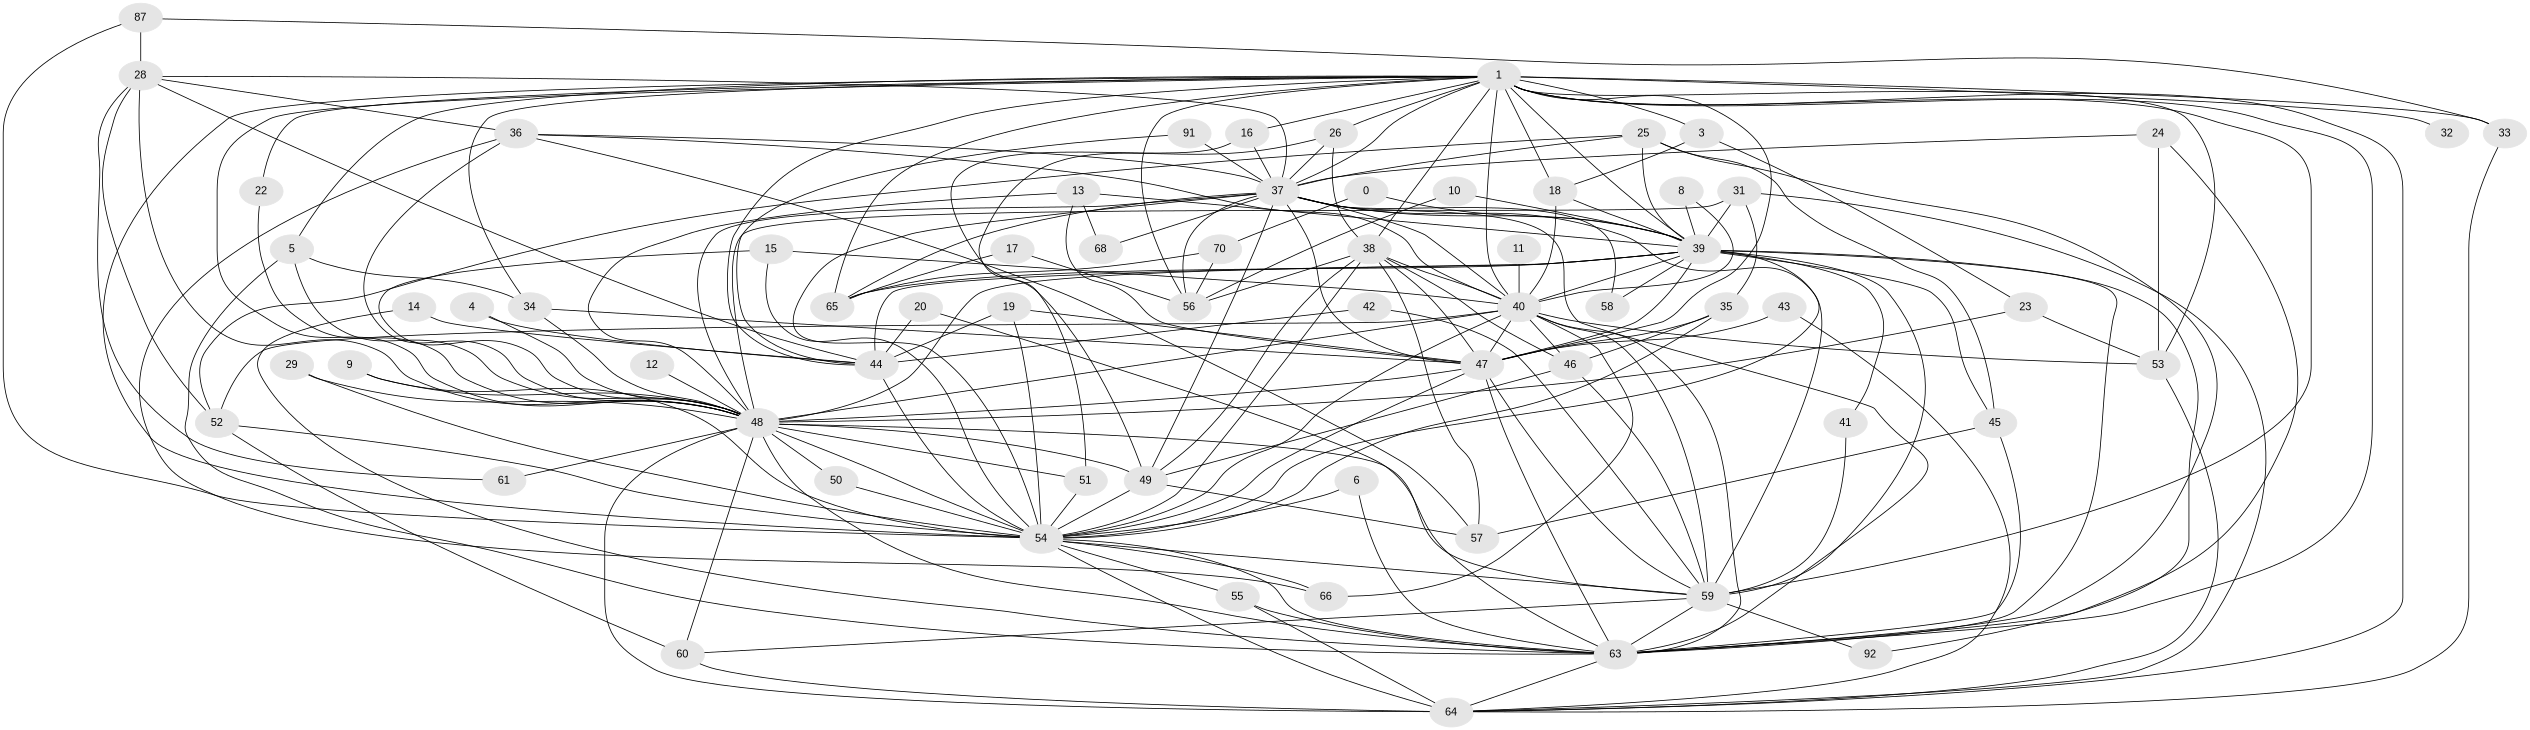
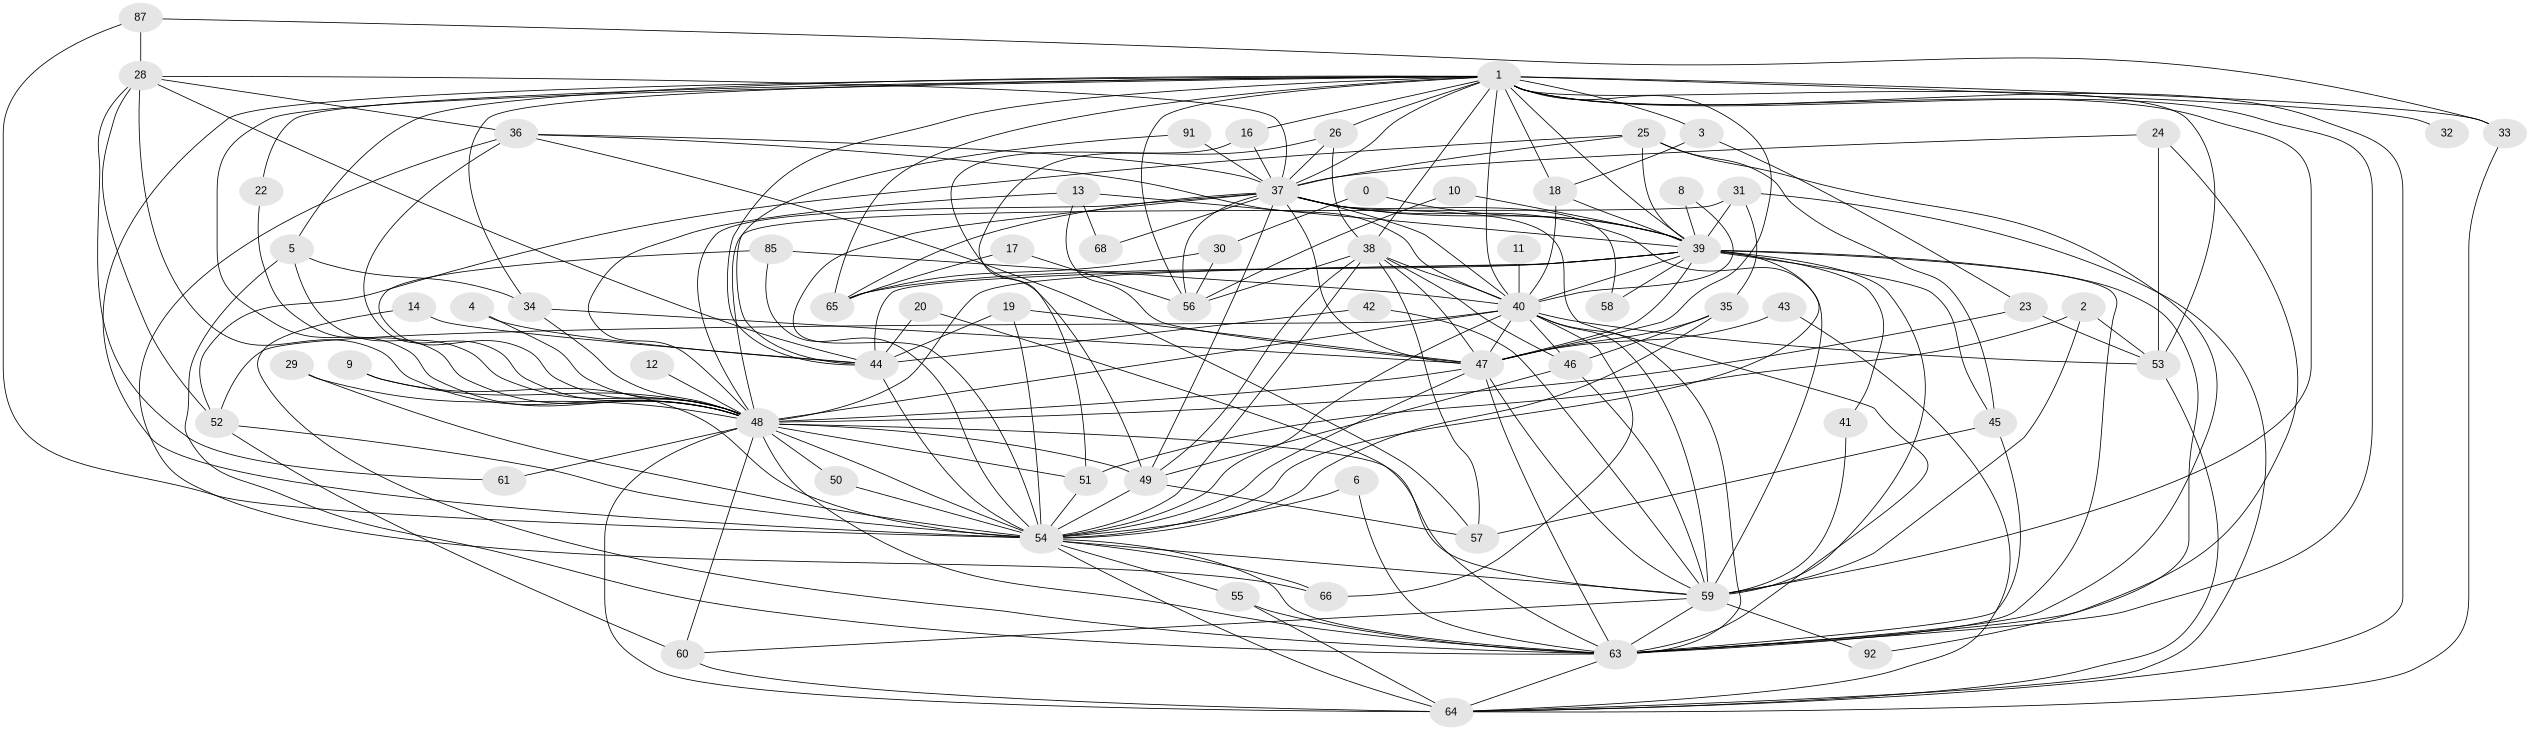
(771, 249) -> (771, 249)
(1220, 249) -> (1220, 249)
none -> (2084, 307)
